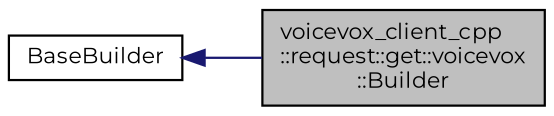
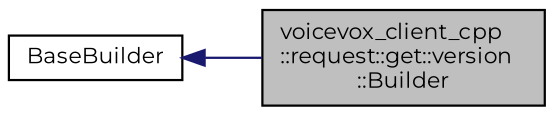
(404, 58) -> (404, 58)
